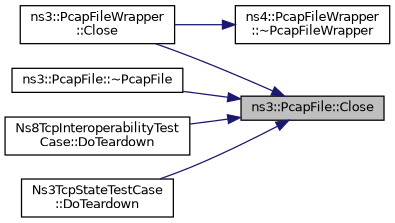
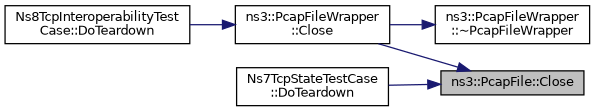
(313, 25) -> (512, 25)
(97, 80) -> none
(209, 122) -> (206, 25)
(97, 198) -> (313, 87)
